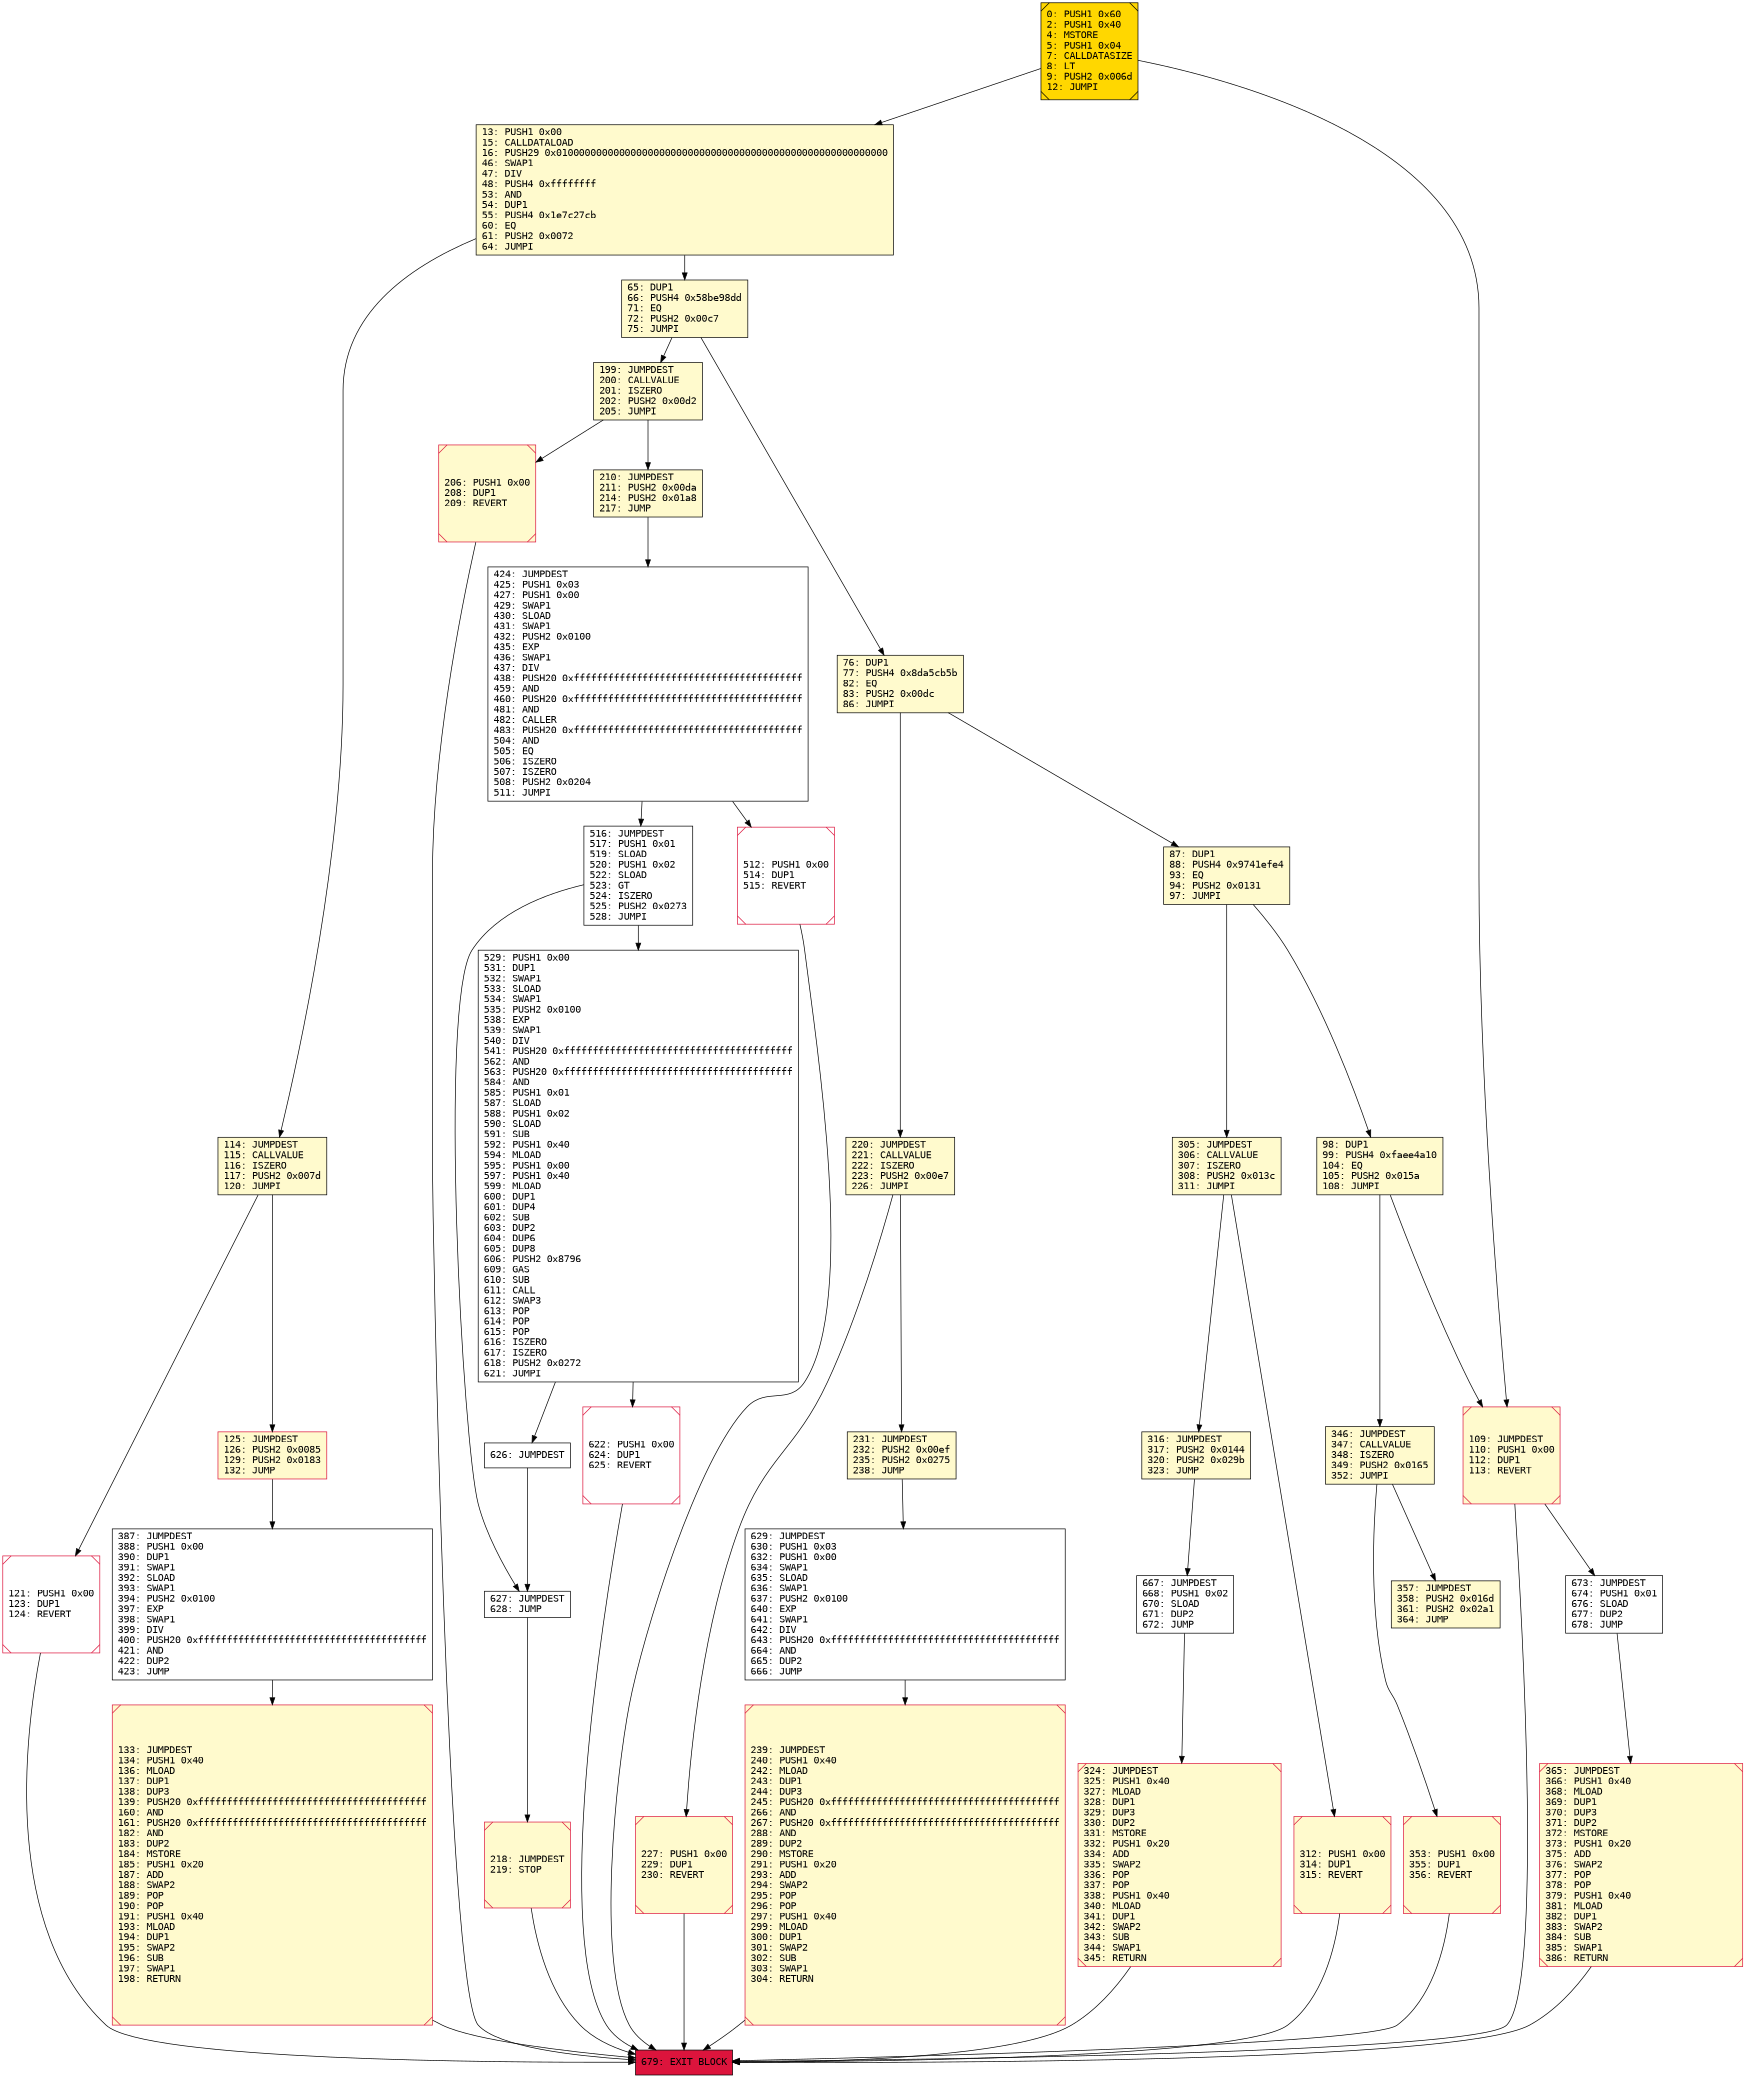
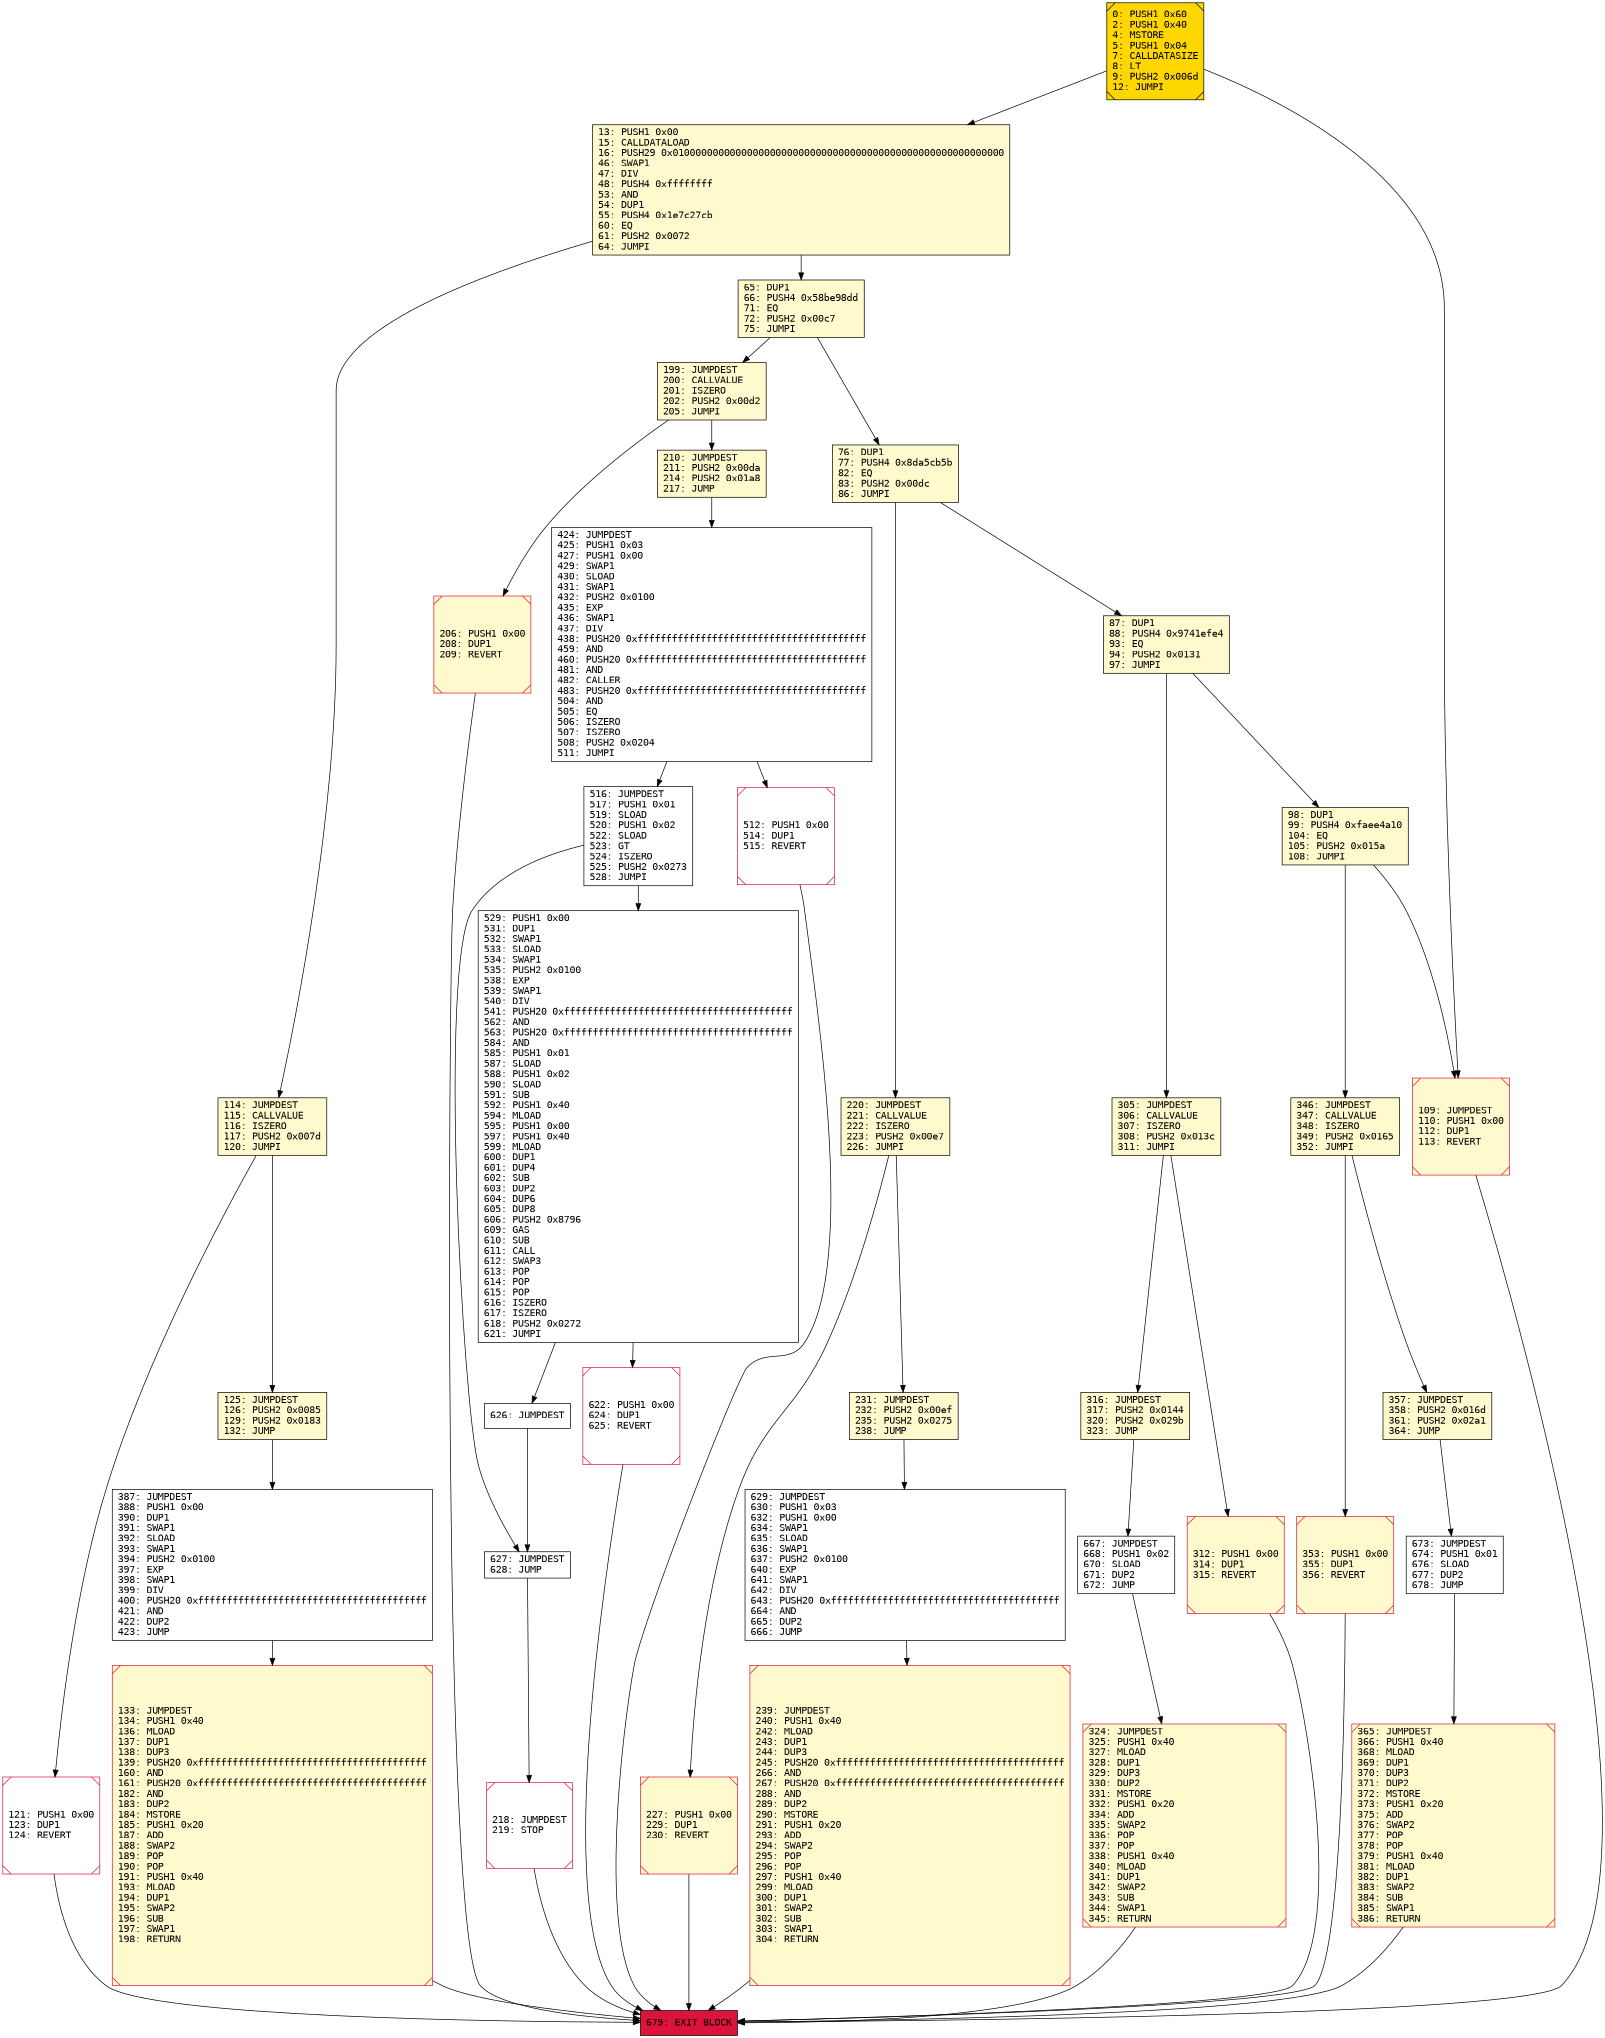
(272, 1455) -> (272, 1416)
(1568, 1537) -> (1445, 1484)
(527, 1865) -> (529, 1826)
